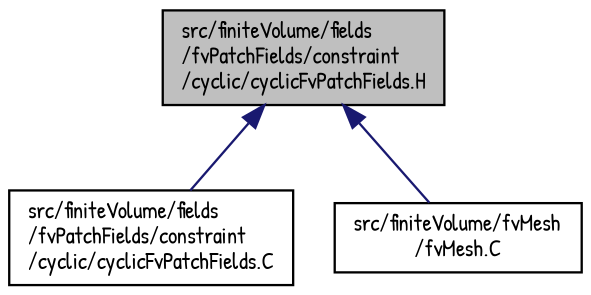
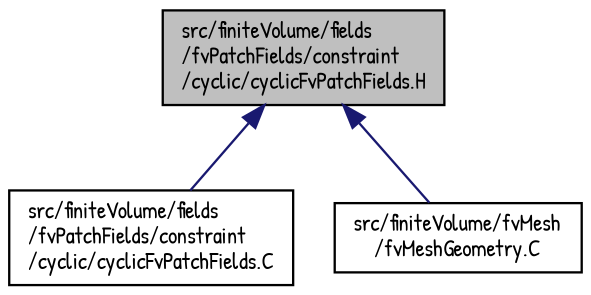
(458, 238) -> (458, 238)
